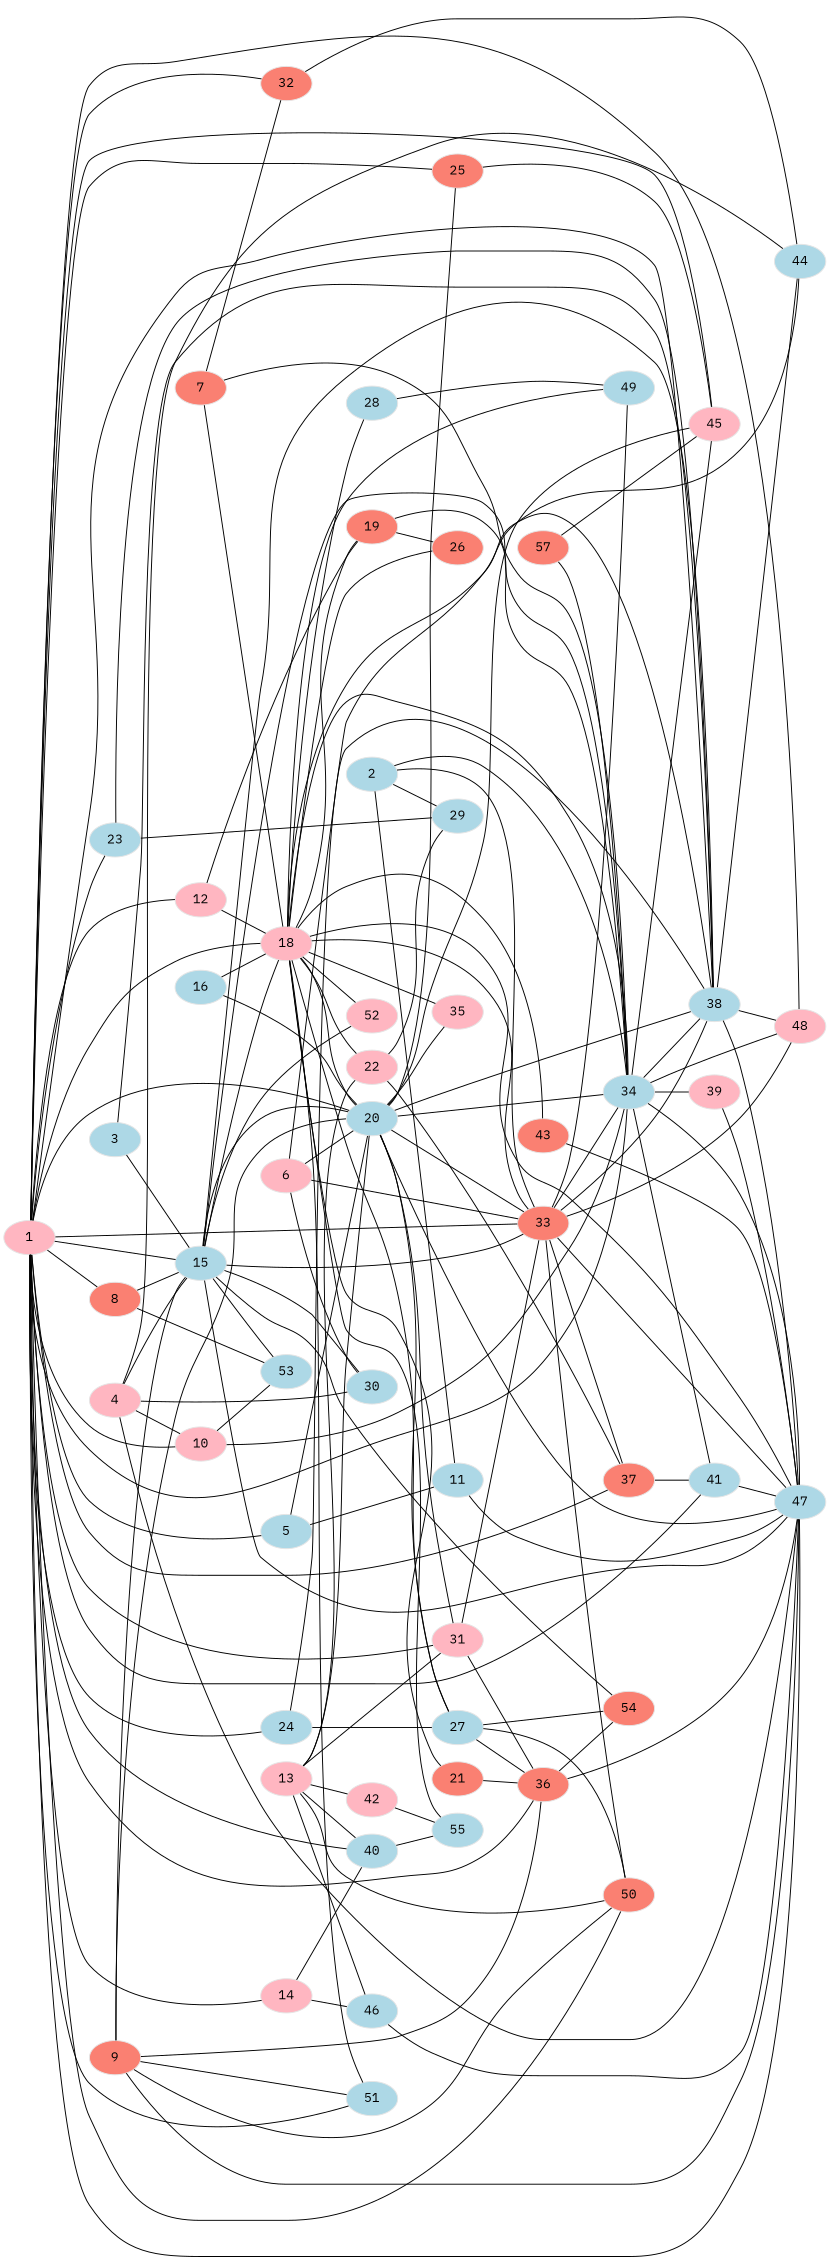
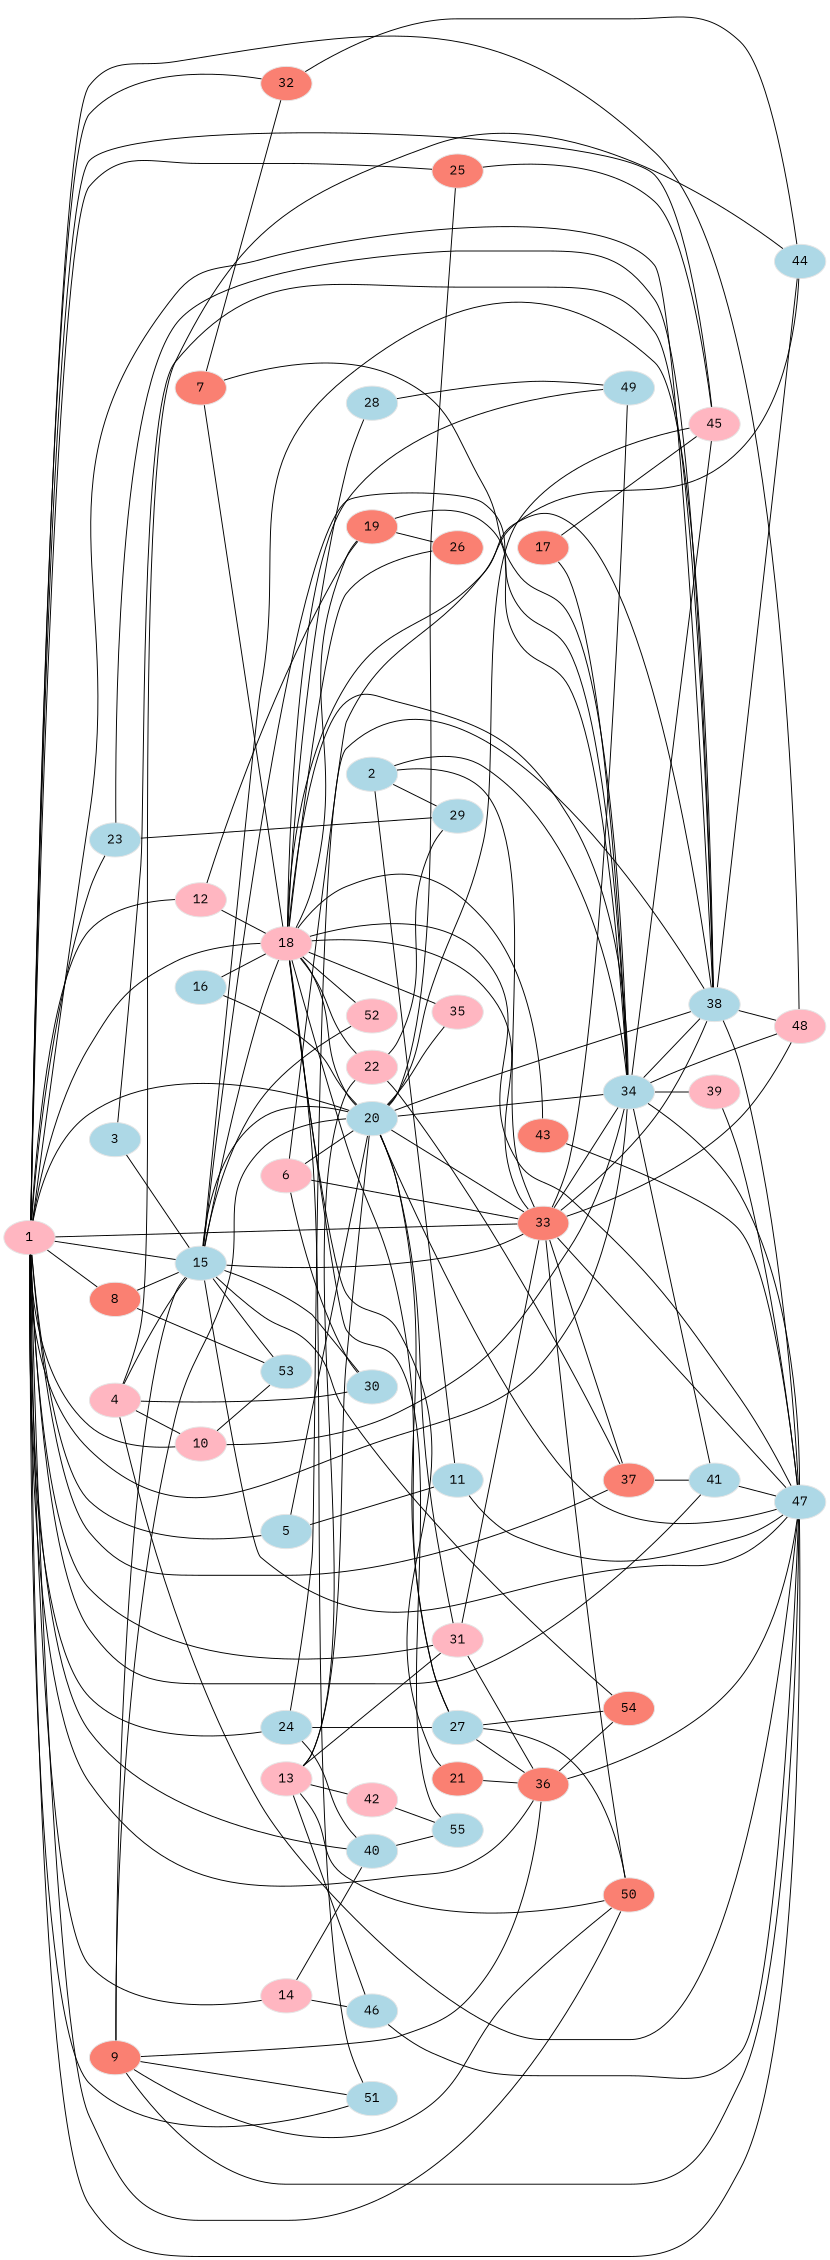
(543, 548) -> (543, 548)
(332, 1817) -> (332, 1797)
